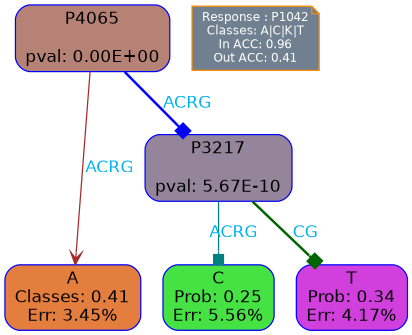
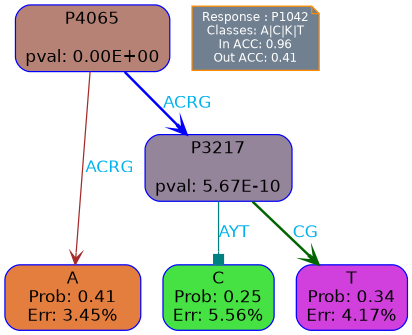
(151, 99) -> (151, 99)
(281, 229) -> (281, 229)
(234, 233) -> (234, 233)
(73, 298) -> (73, 298)
